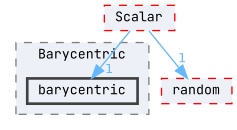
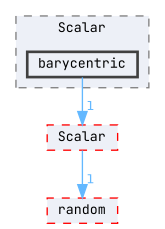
(114, 51) -> (82, 96)
(82, 55) -> (82, 29)
